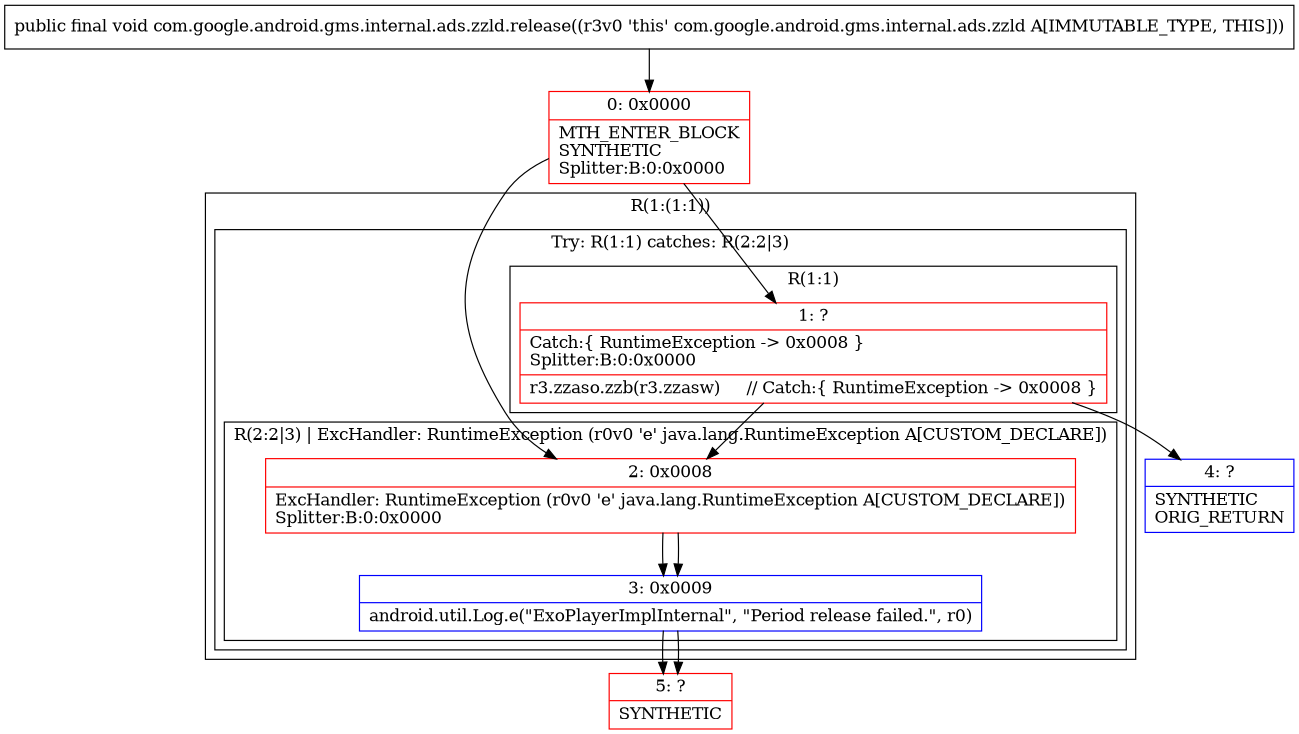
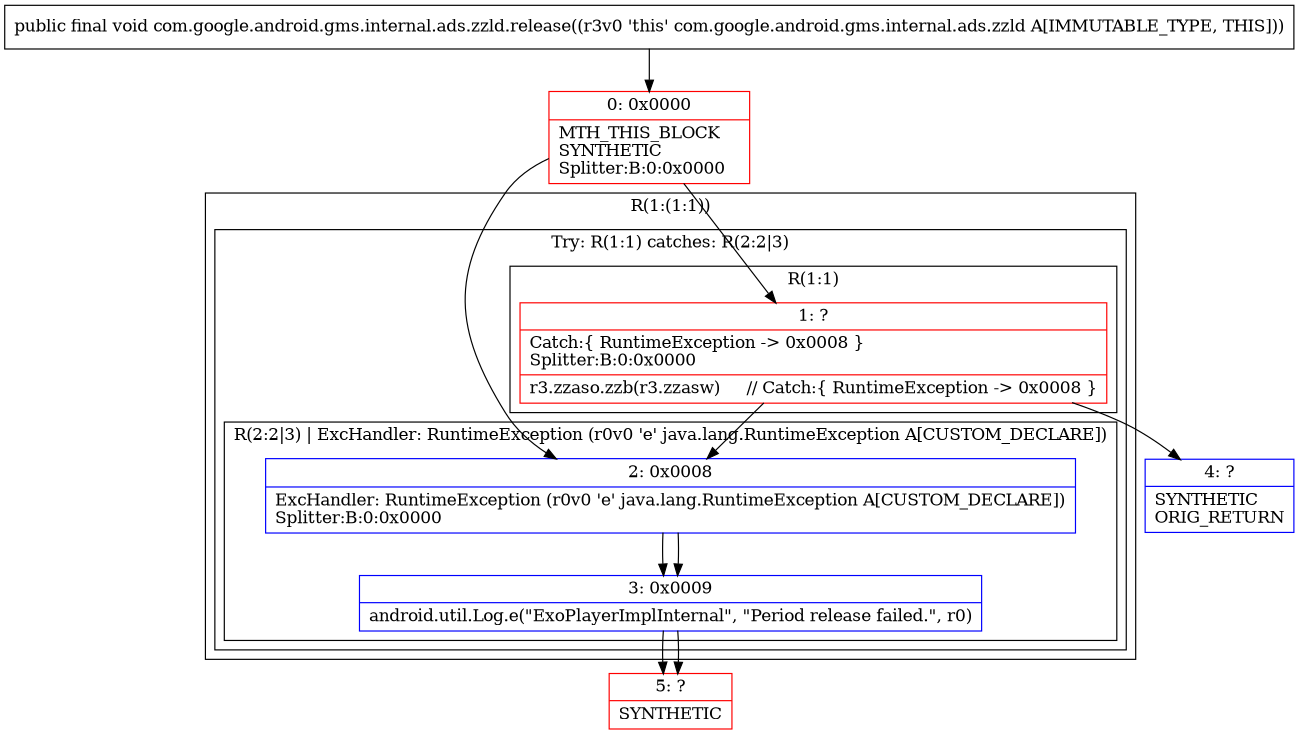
(649, 133) -> (639, 133)
(671, 496) -> (671, 496)
